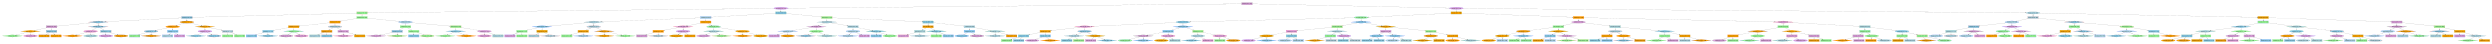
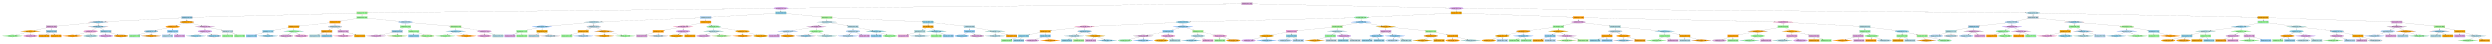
(205, 27) -> (205, 27)
(2362, 41) -> (2362, 41)
